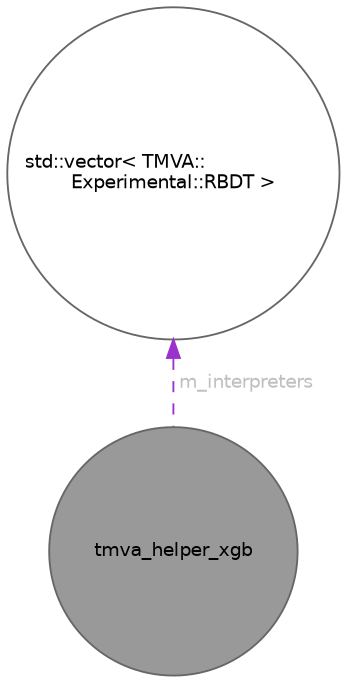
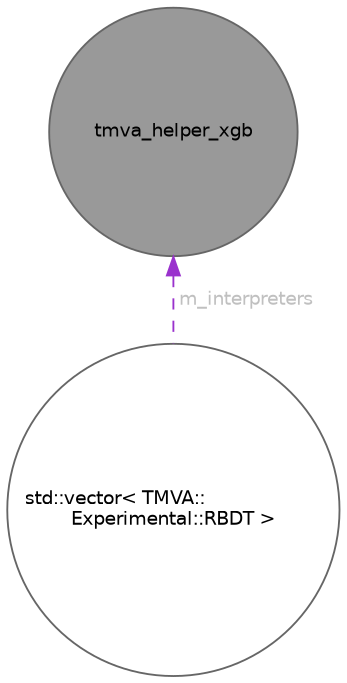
(173, 393) -> (173, 310)
